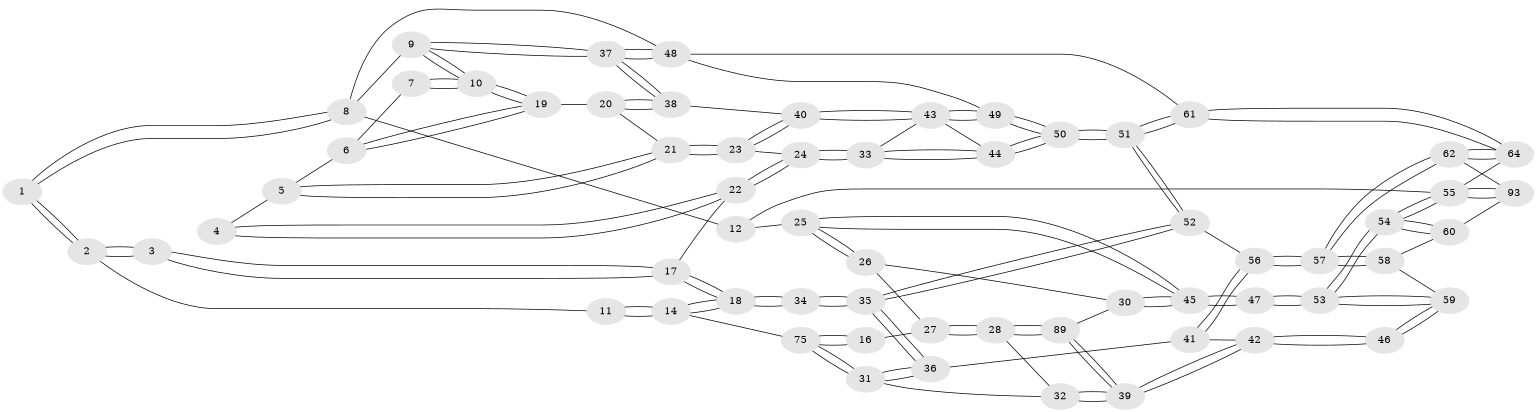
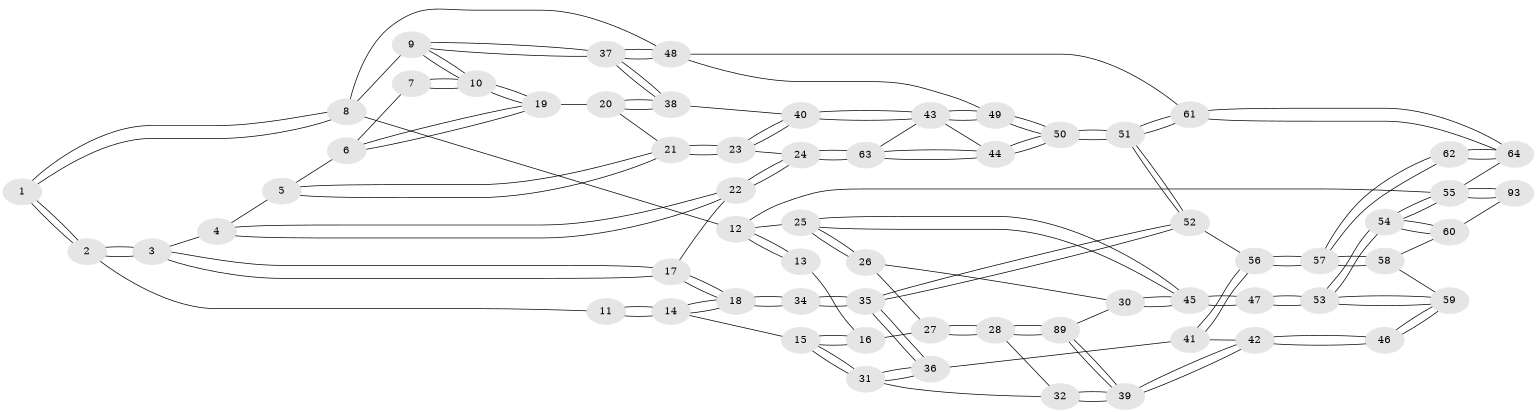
(866, 155) -> (866, 155)
(1478, 171) -> none
none -> (185, 242)
none -> (801, 262)
(801, 340) -> (801, 340)
